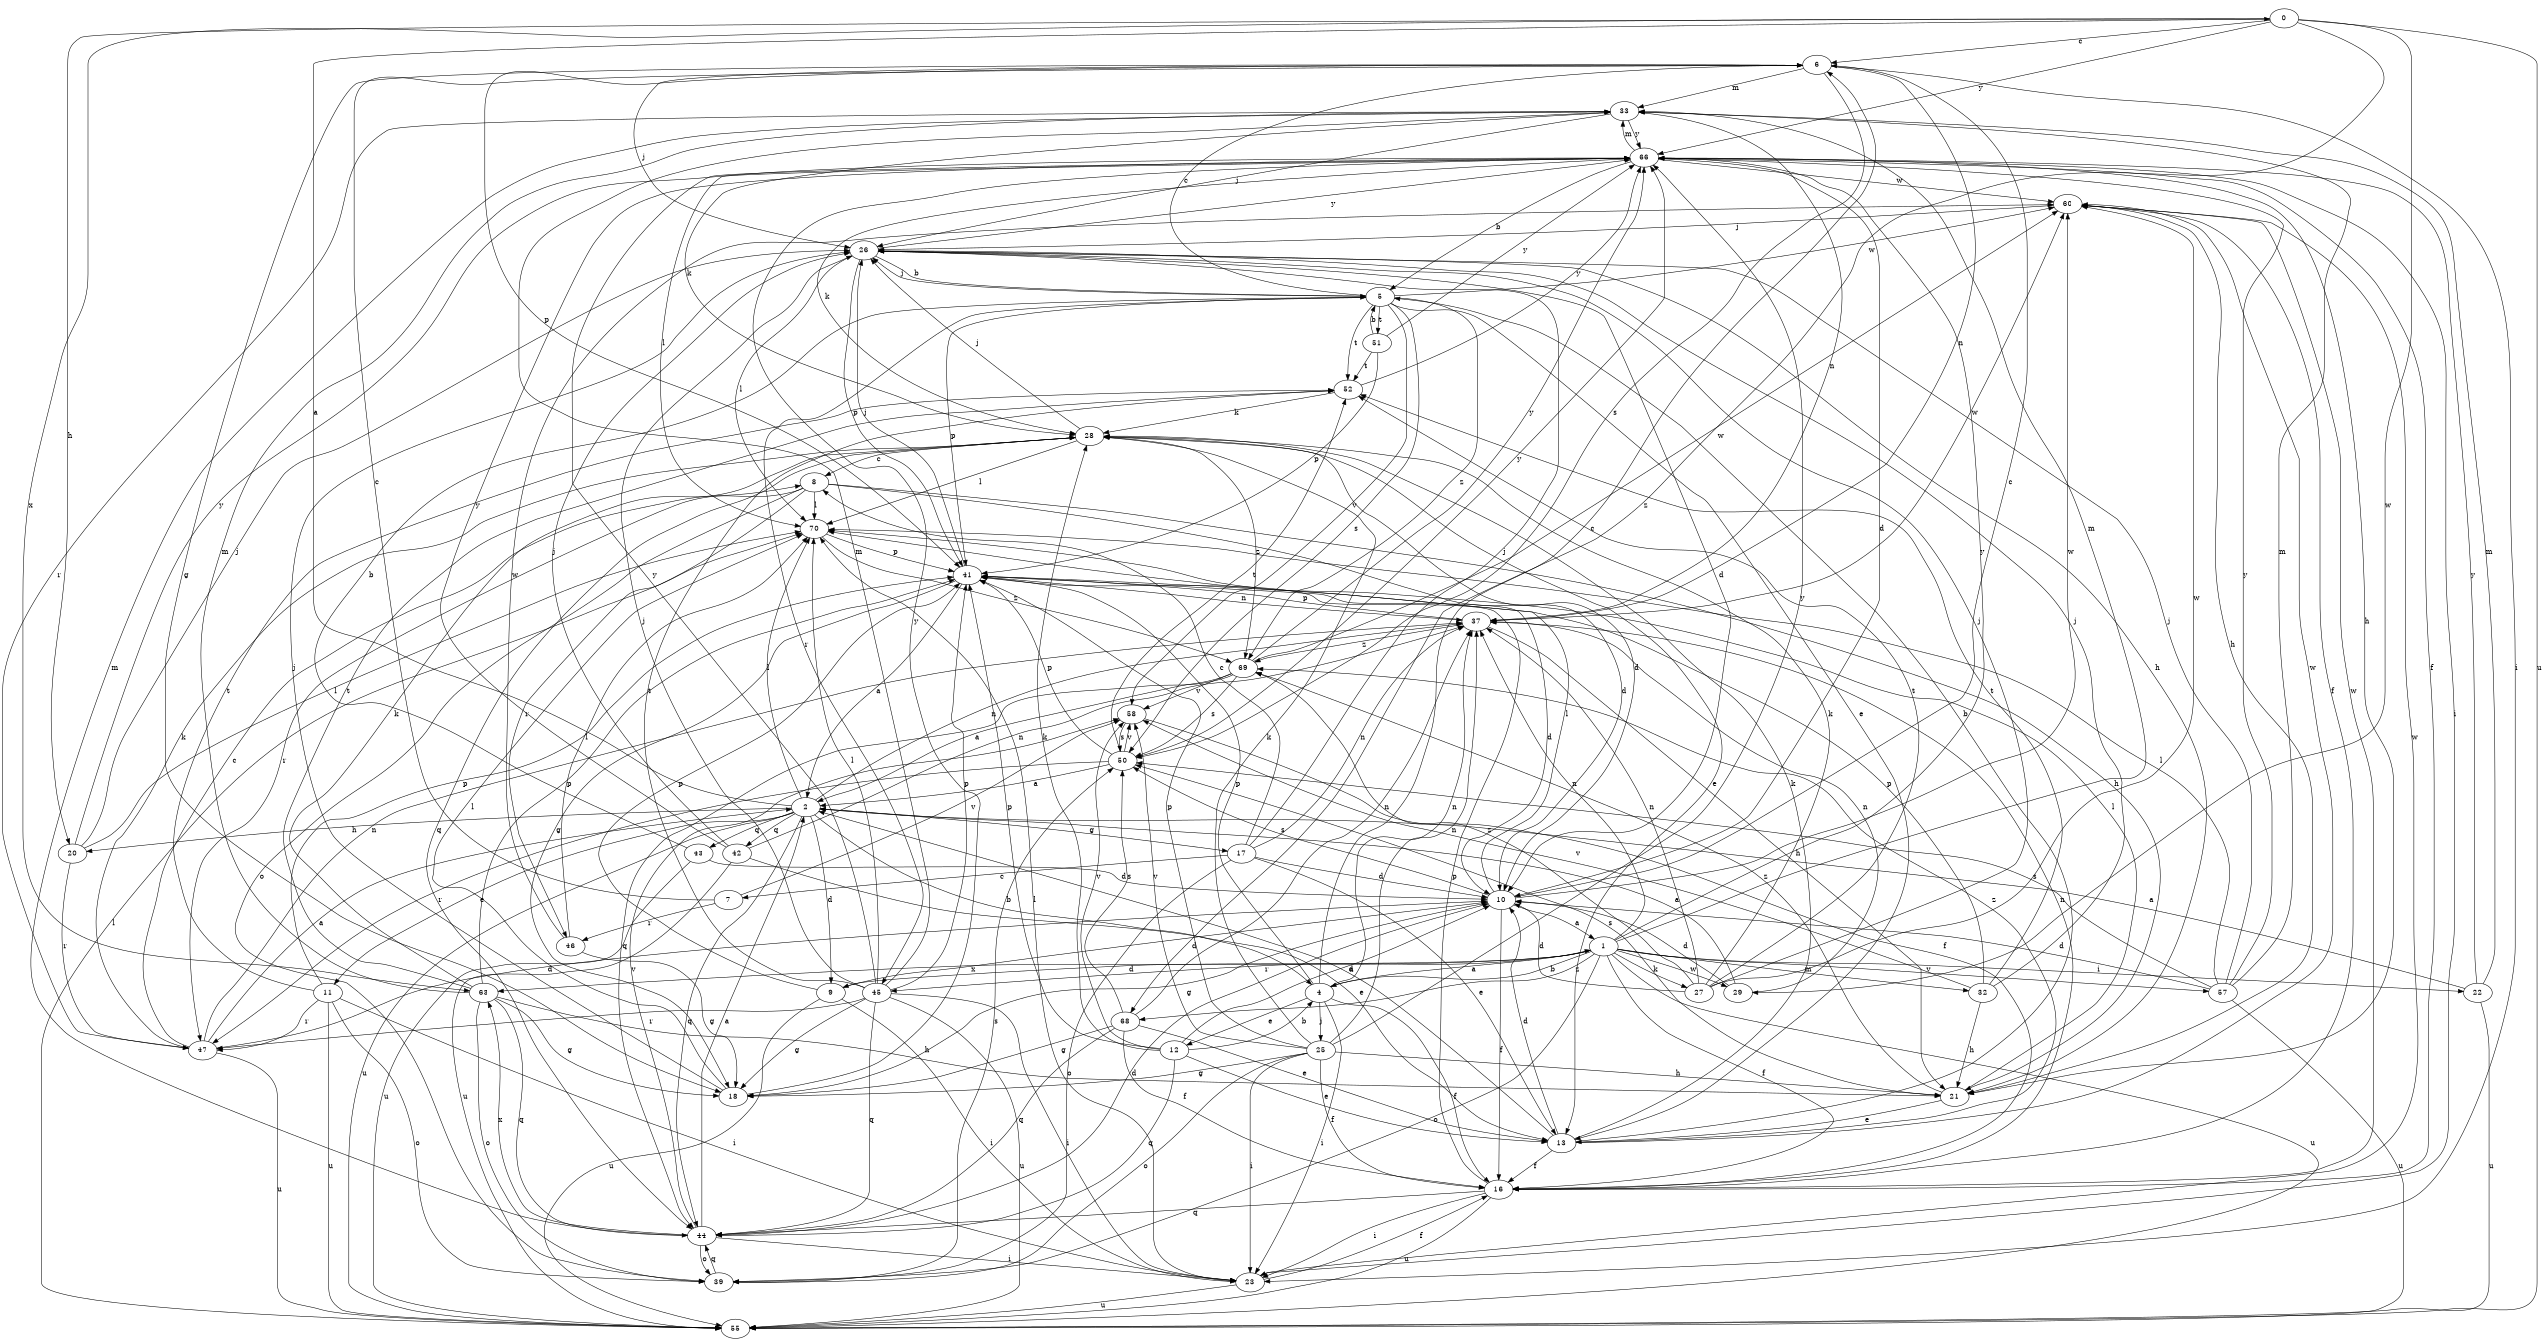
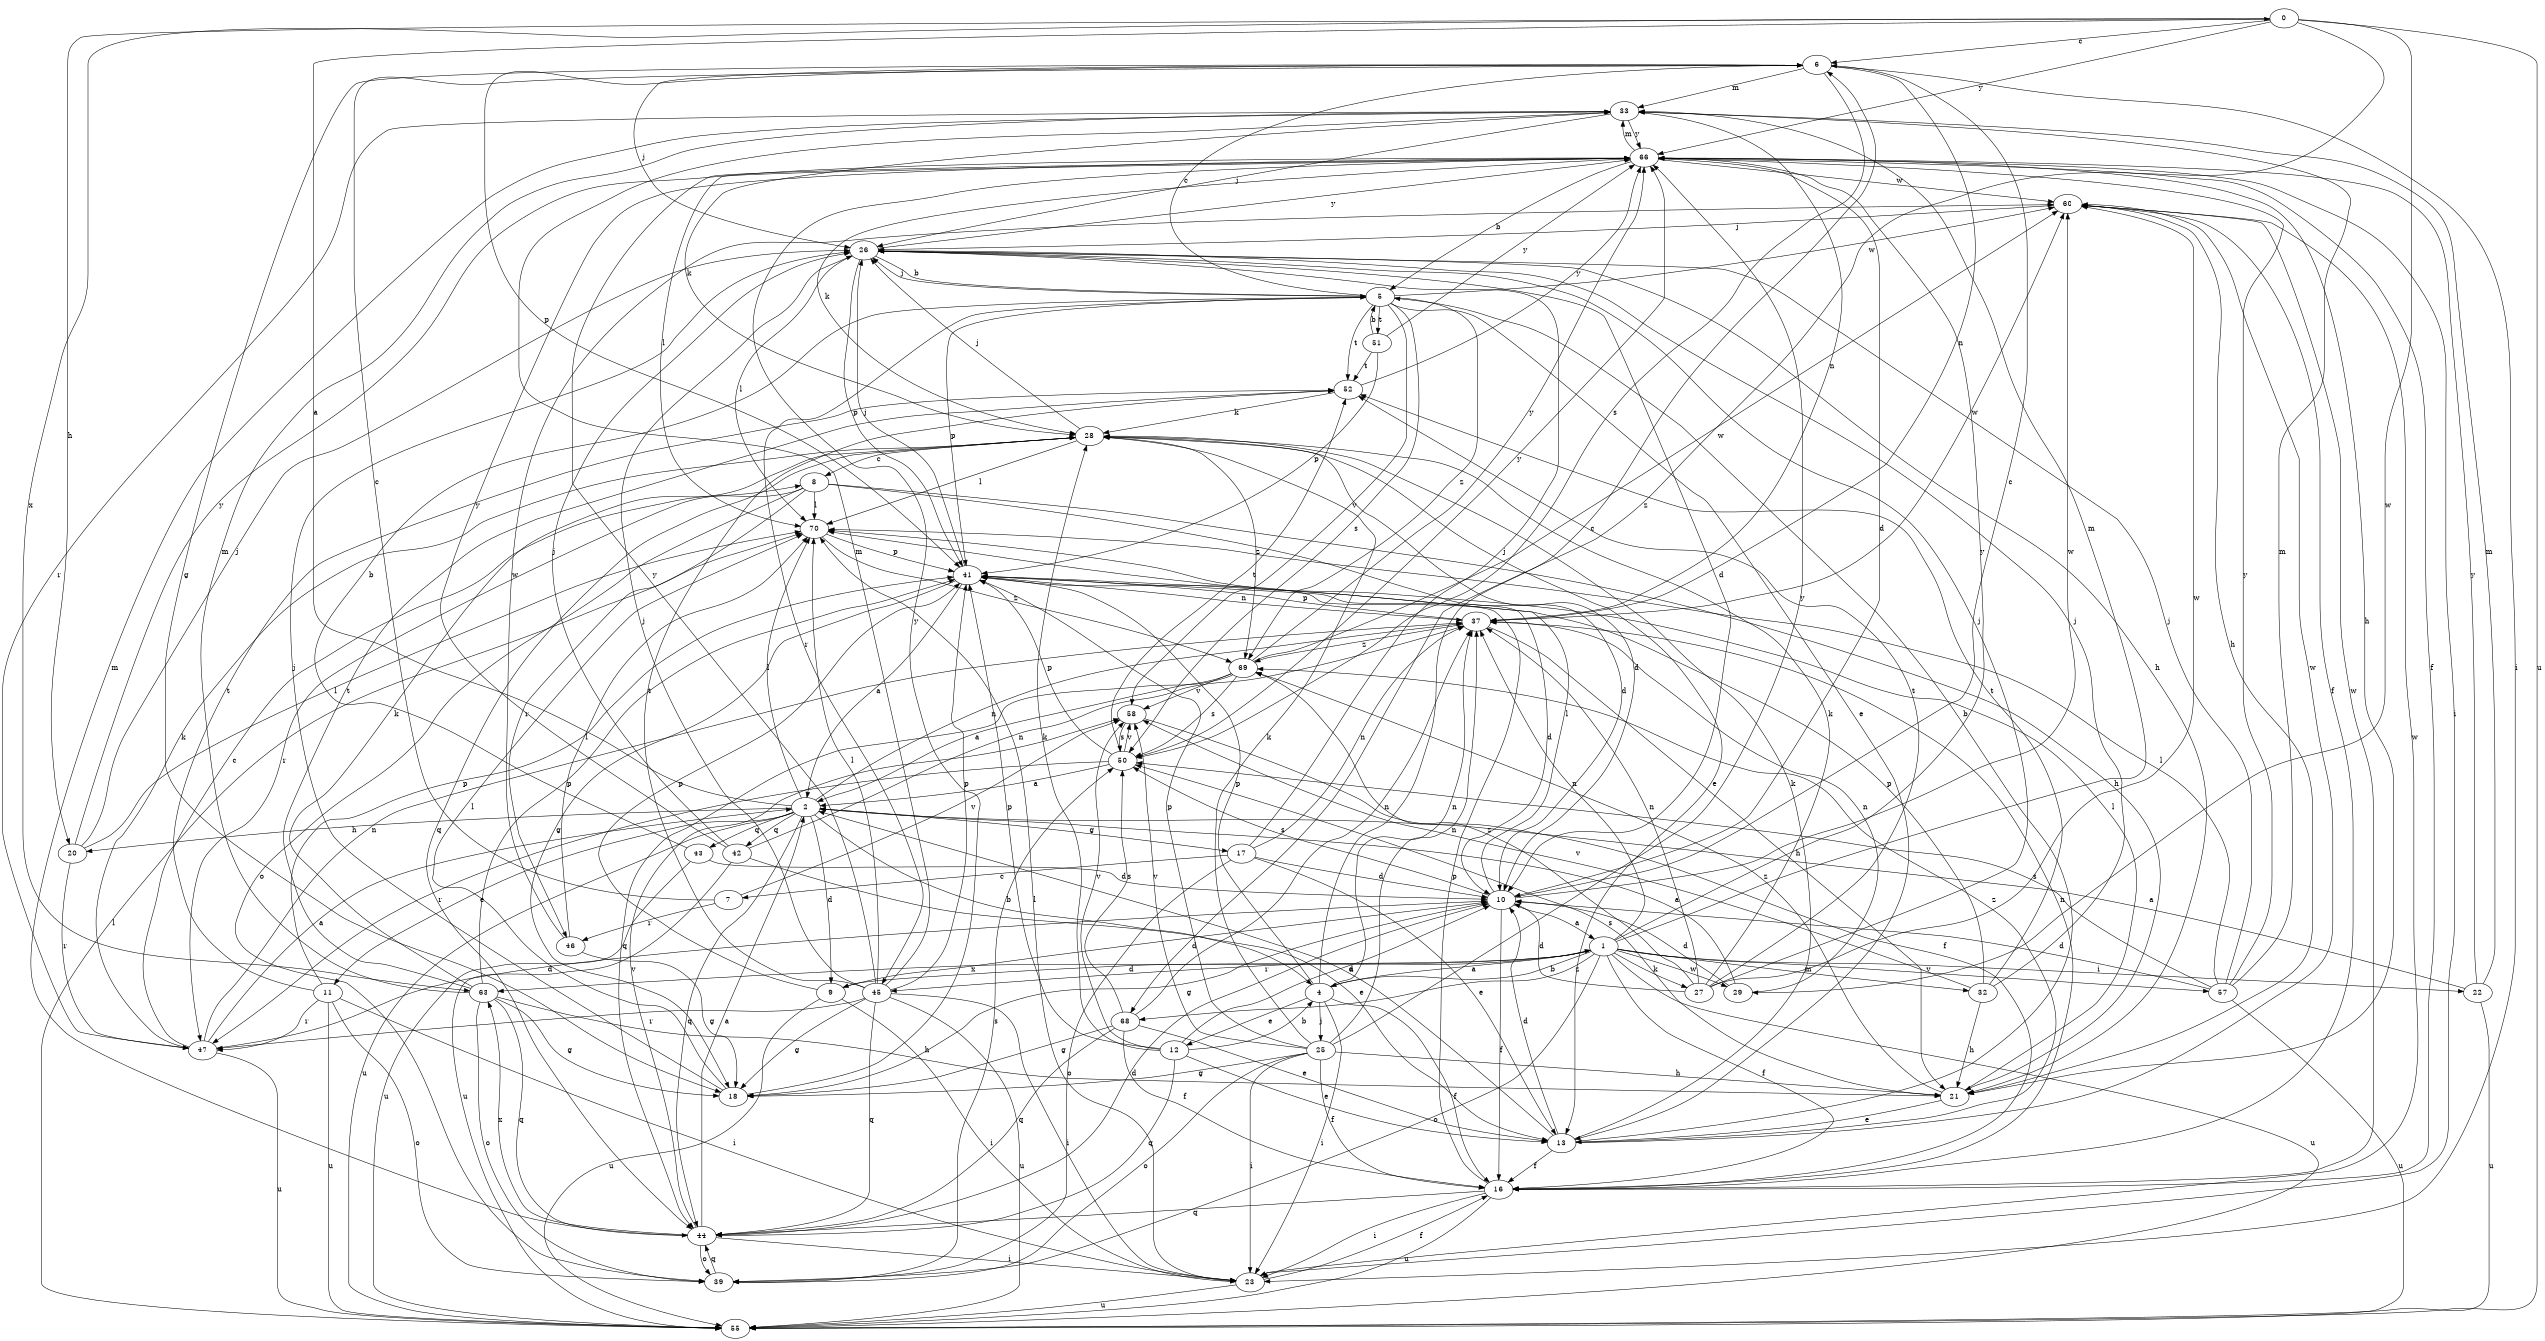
(1129, 568) -> none
